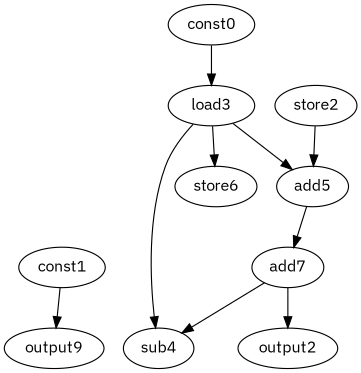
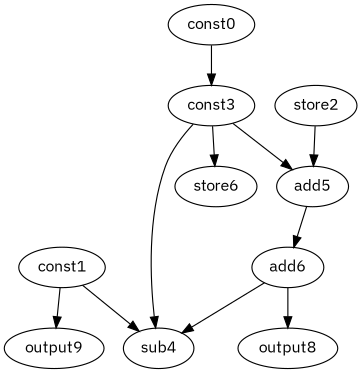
(211, 106) -> (211, 106)
(288, 267) -> (288, 267)
none -> (106, 305)
(288, 348) -> (288, 348)
